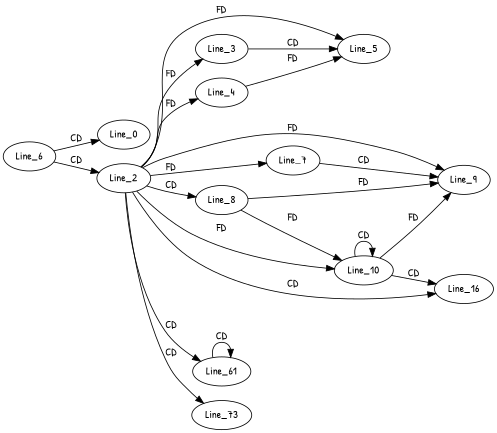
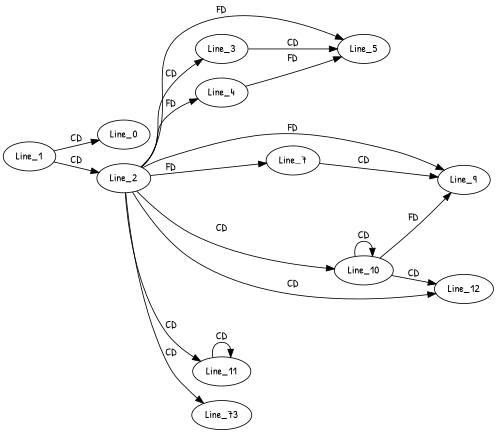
(171, 74) -> (171, 74)
(30, 156) -> (30, 156)
(222, 200) -> none
(222, 228) -> (222, 228)
(464, 289) -> (464, 289)
(222, 371) -> (222, 371)
